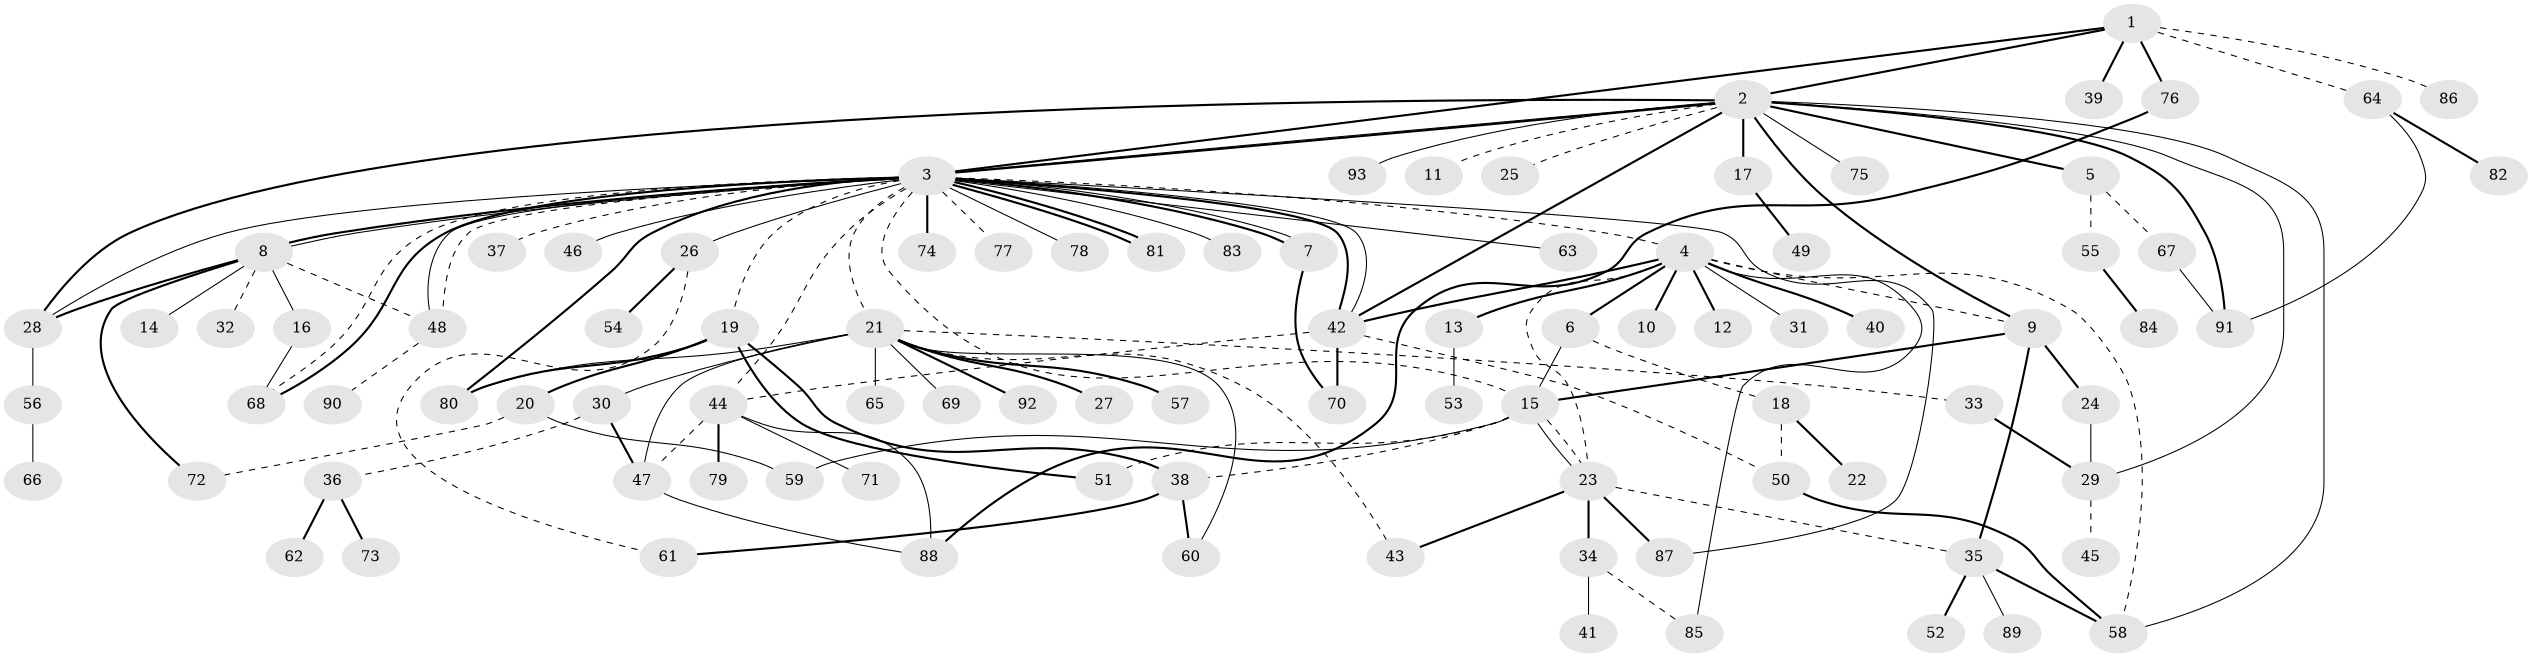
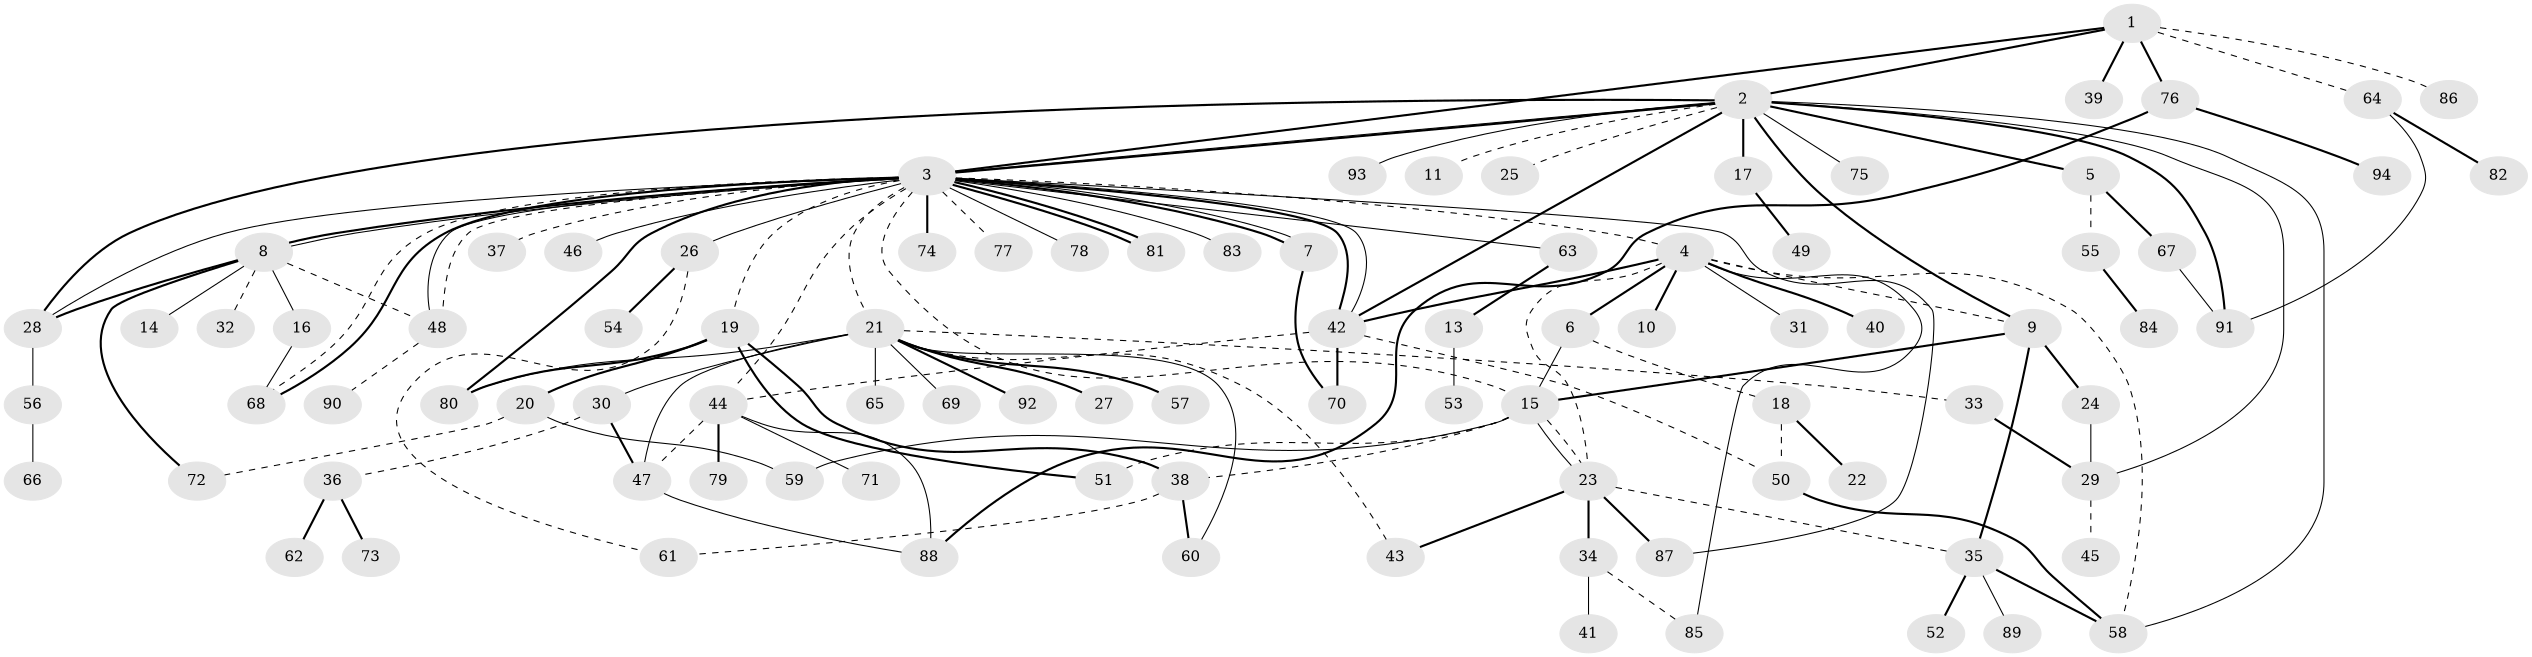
none -> (2382, 176)
(2129, 214) -> (2129, 214)
(1569, 290) -> (1496, 300)
(1723, 329) -> none
(941, 531) -> (941, 531)
